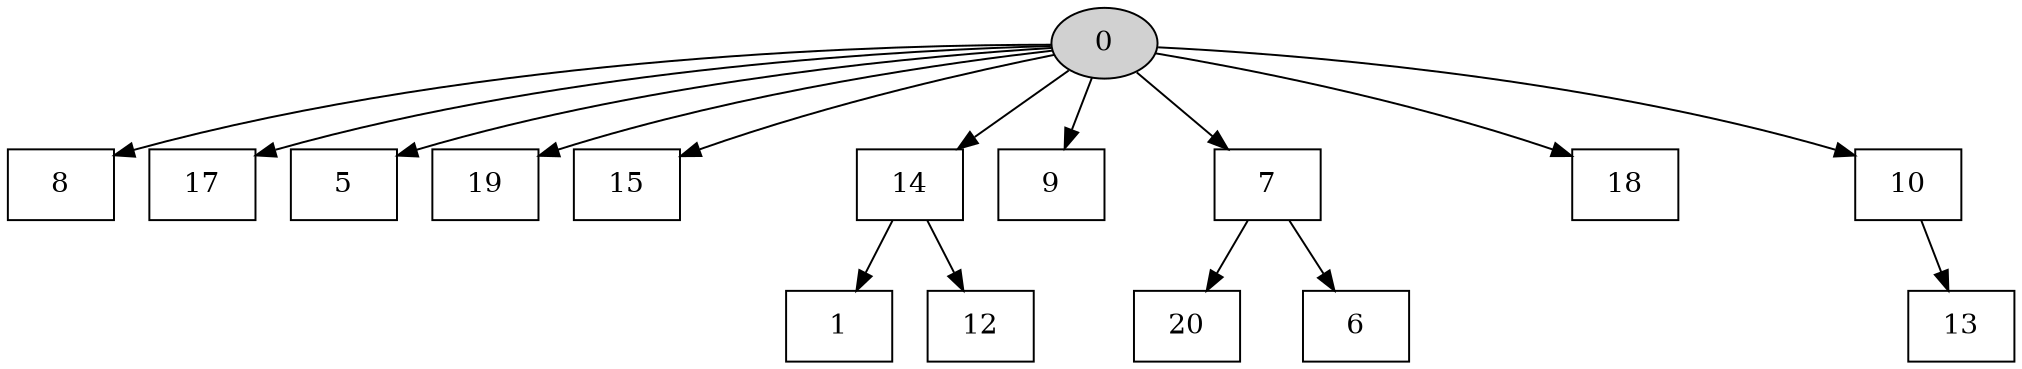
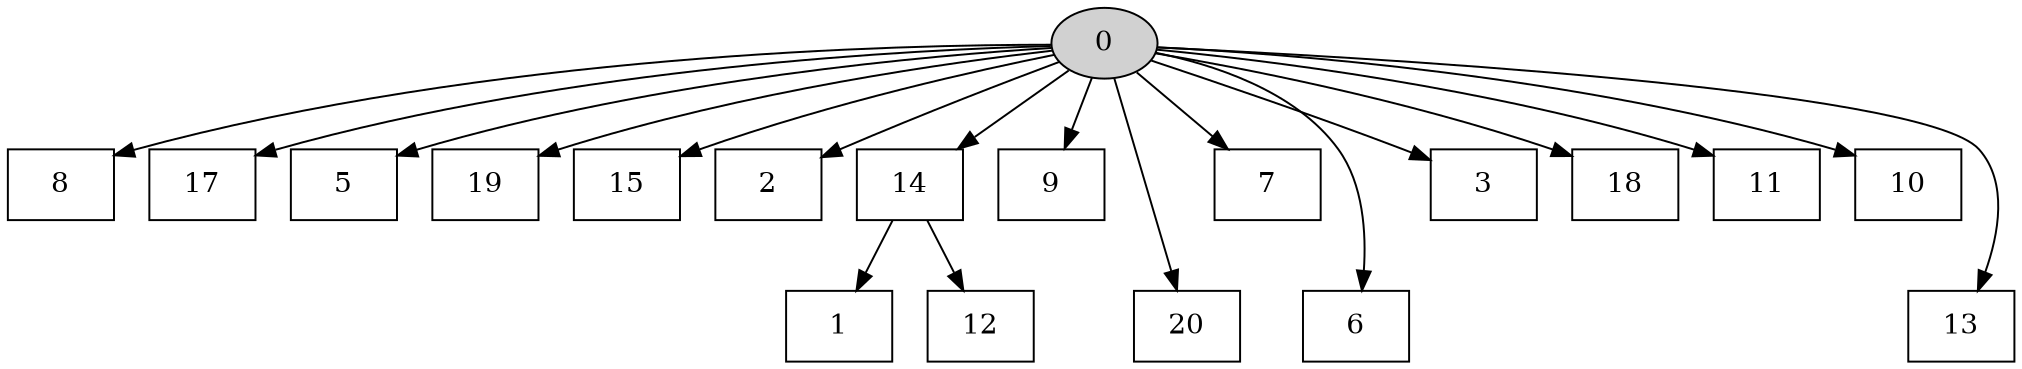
none -> (768, 185)
none -> (1484, 185)
none -> (1767, 185)
(1931, 246) -> (1637, 81)
(1232, 247) -> (1143, 175)
(1307, 247) -> (1327, 136)
